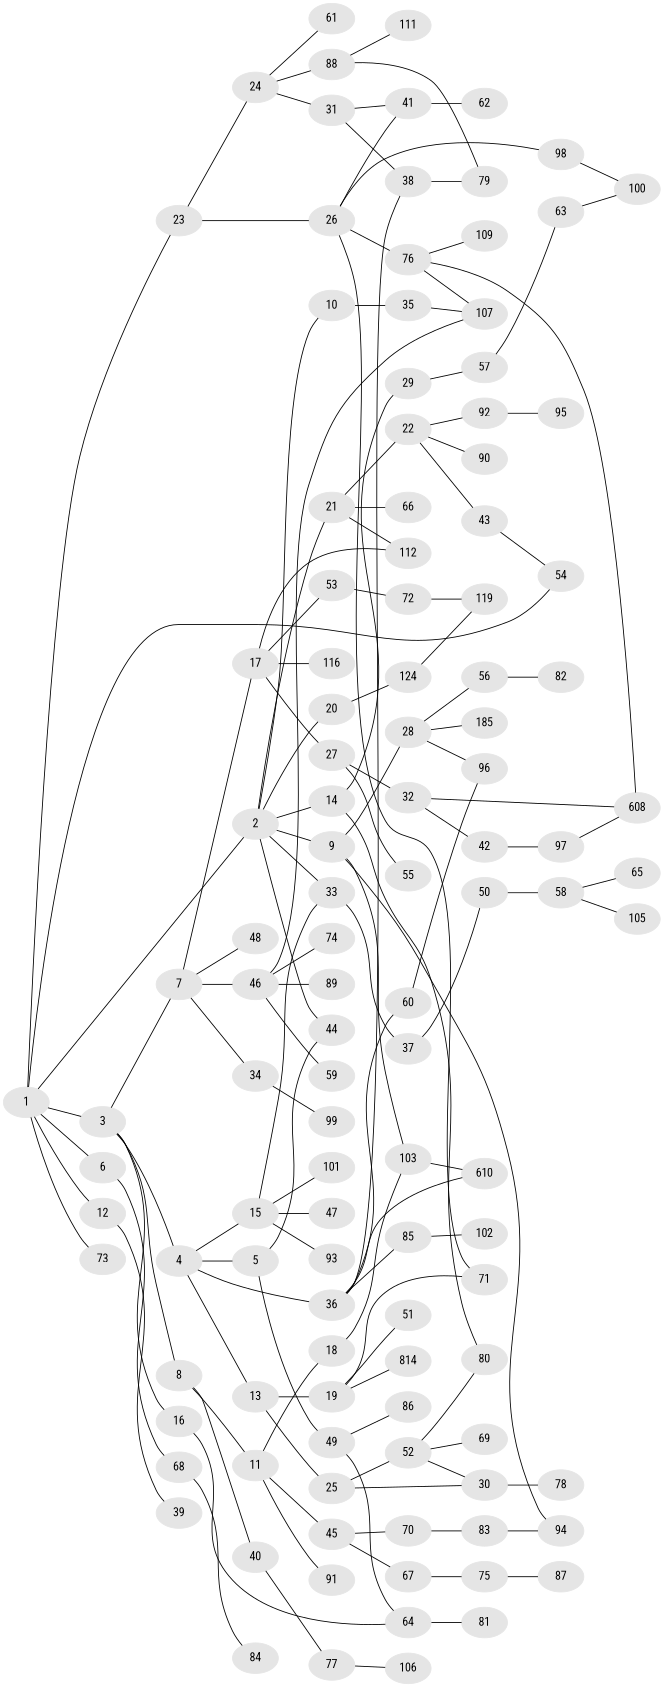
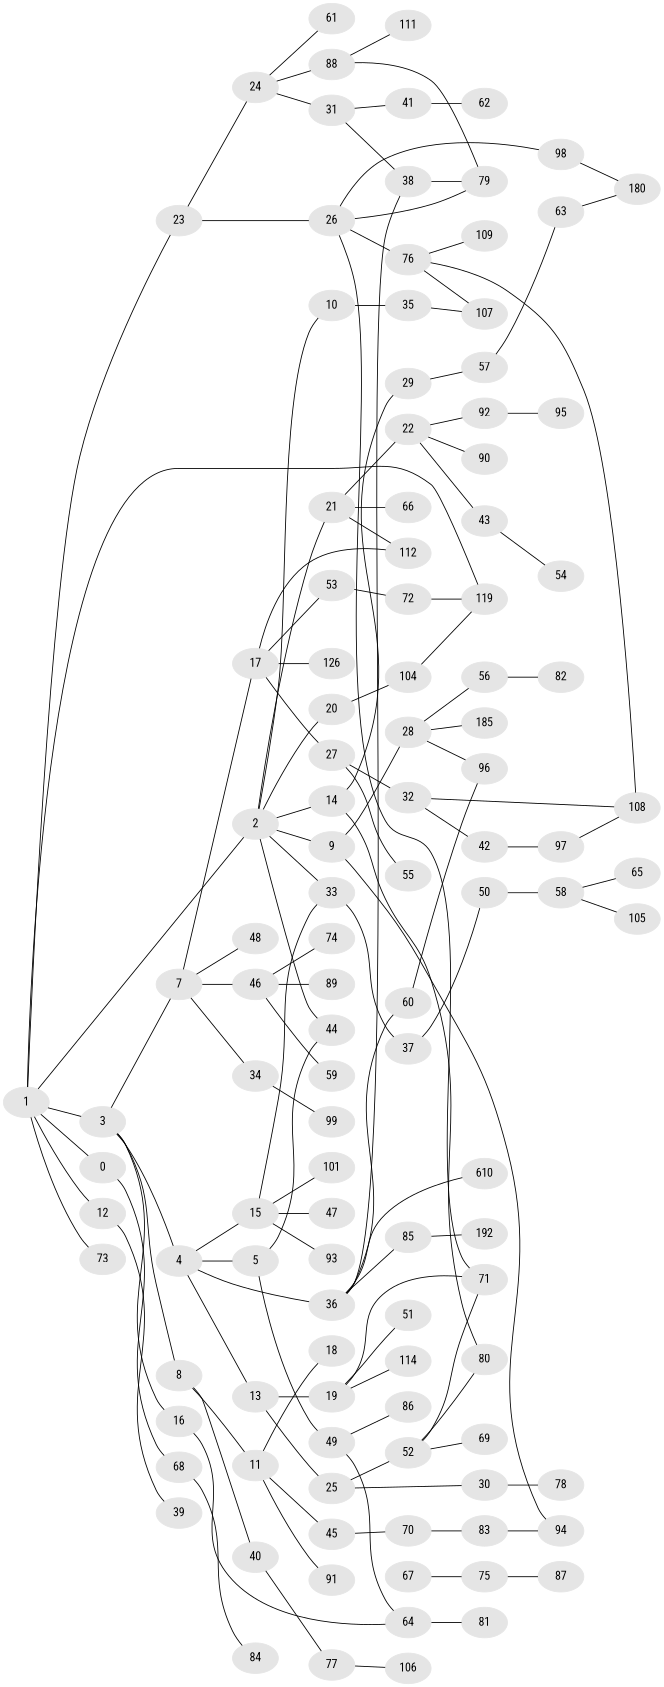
(366, 160) -> (412, 209)
(637, 189) -> (637, 189)
(296, 649) -> none
(132, 658) -> (92, 578)
(332, 664) -> (332, 664)
(408, 677) -> (408, 677)
(637, 808) -> (637, 808)
(408, 1159) -> none
(103, 1168) -> (103, 1168)
(485, 1234) -> (485, 1234)
(408, 1361) -> (408, 1361)
(446, 1469) -> (453, 1369)
(366, 1553) -> none
